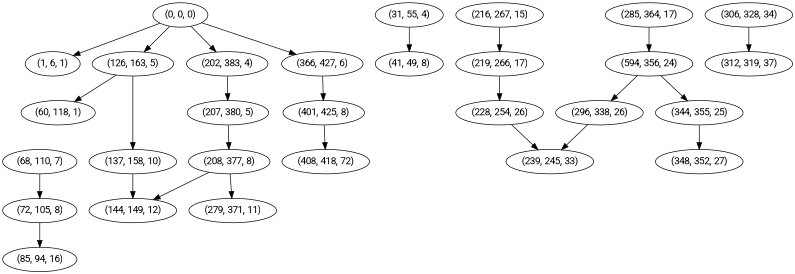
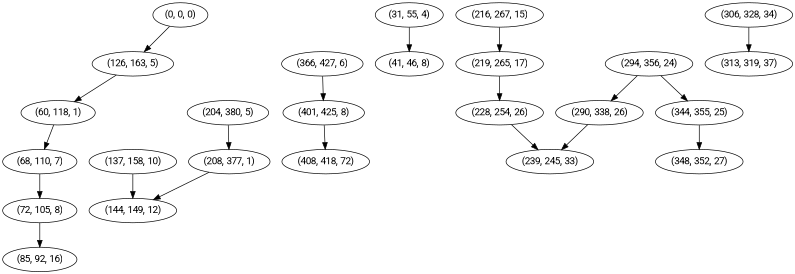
(649, 15) -> none
(246, 37) -> none
(53, 64) -> none
(227, 64) -> none
(409, 64) -> (409, 64)
(500, 64) -> (500, 64)
(649, 64) -> (649, 64)
(749, 64) -> (749, 64)
(133, 109) -> none
(228, 113) -> (228, 113)
(599, 113) -> (599, 113)
none -> (50, 134)
(229, 162) -> (229, 162)
(233, 211) -> none
(40, 259) -> (40, 259)
